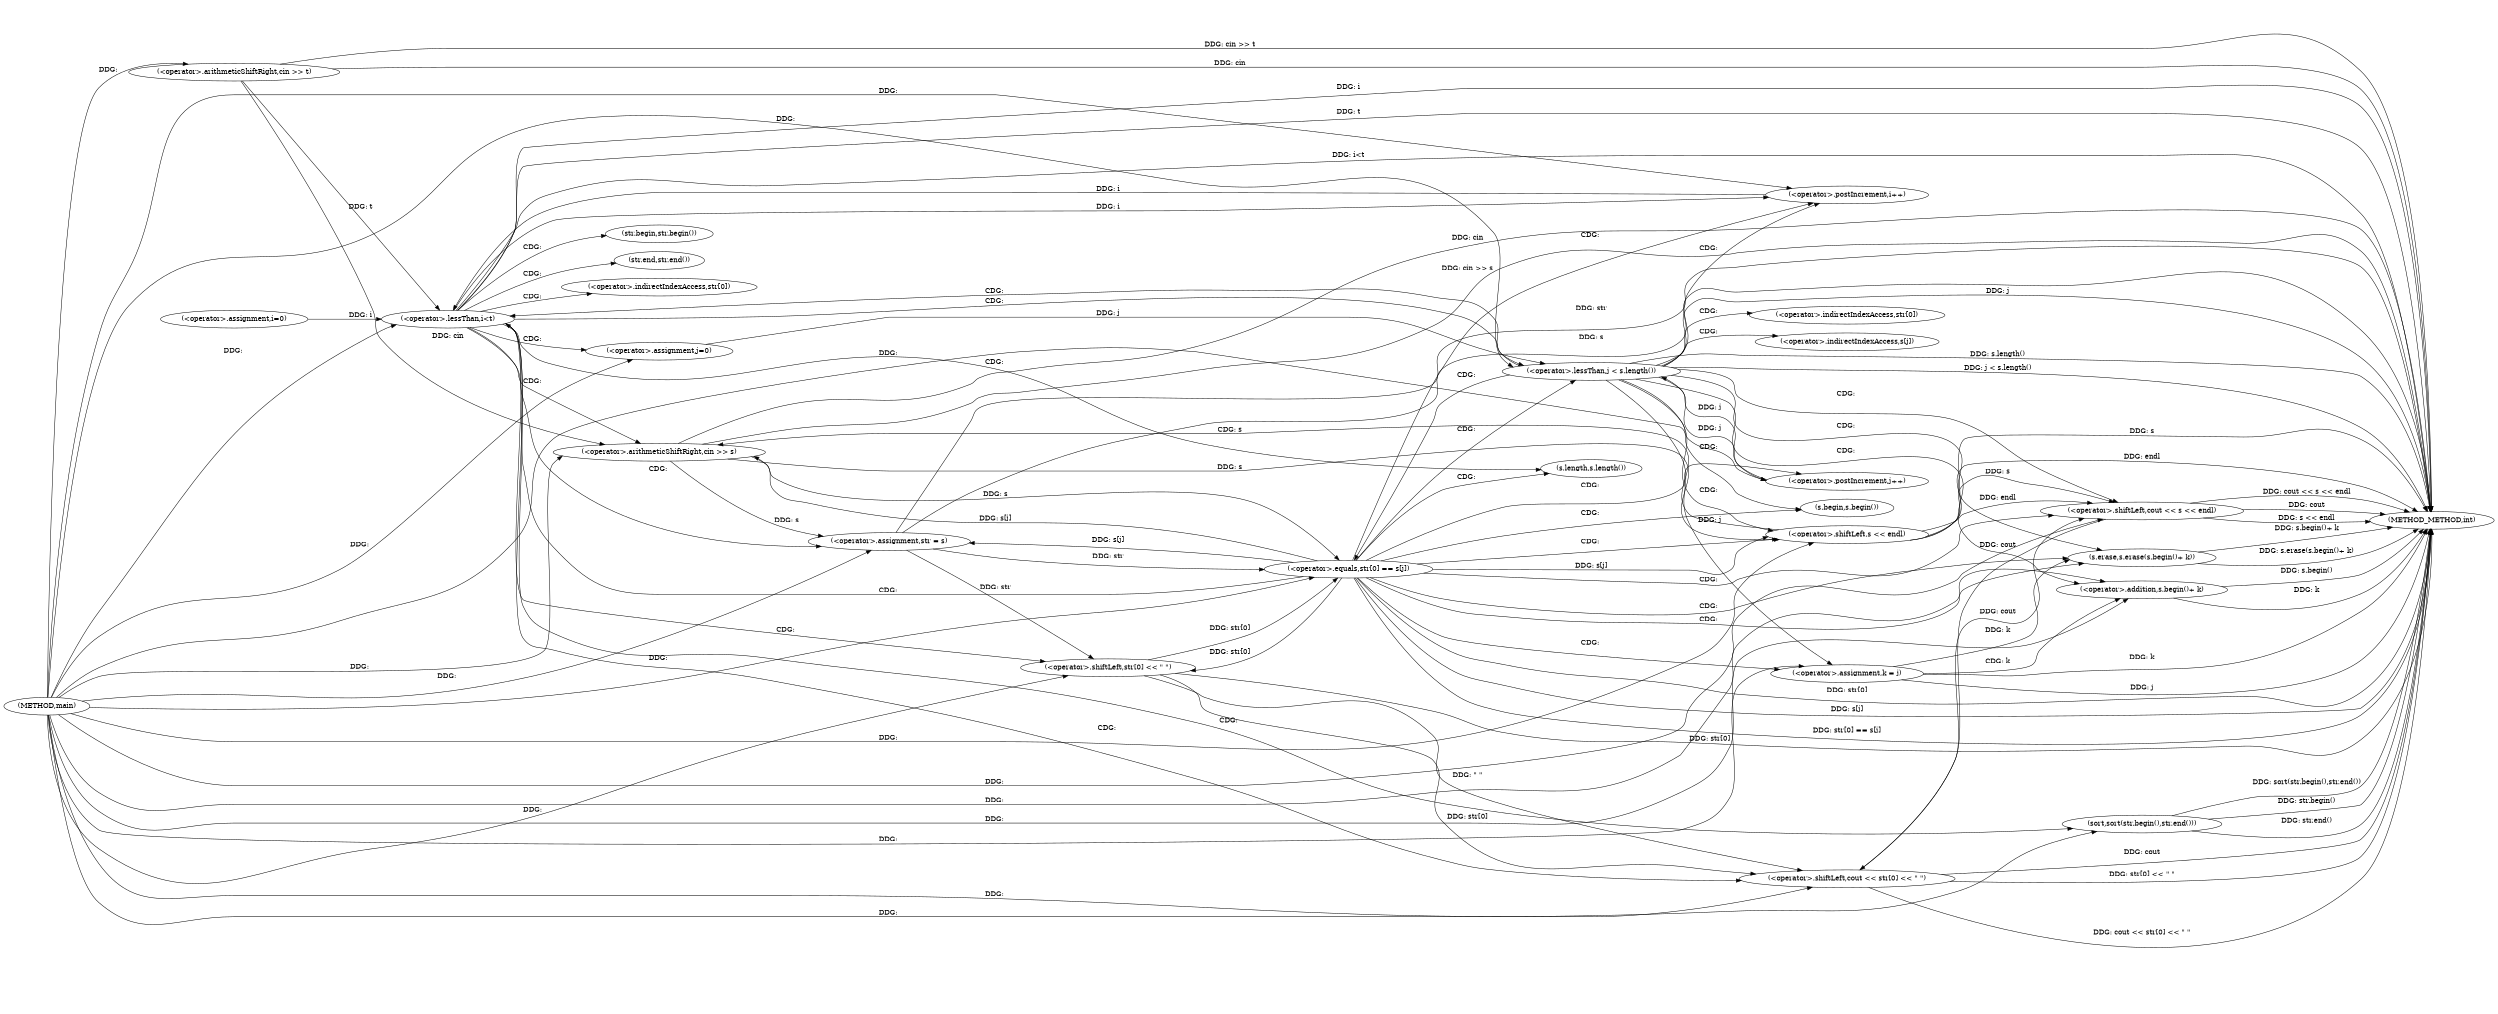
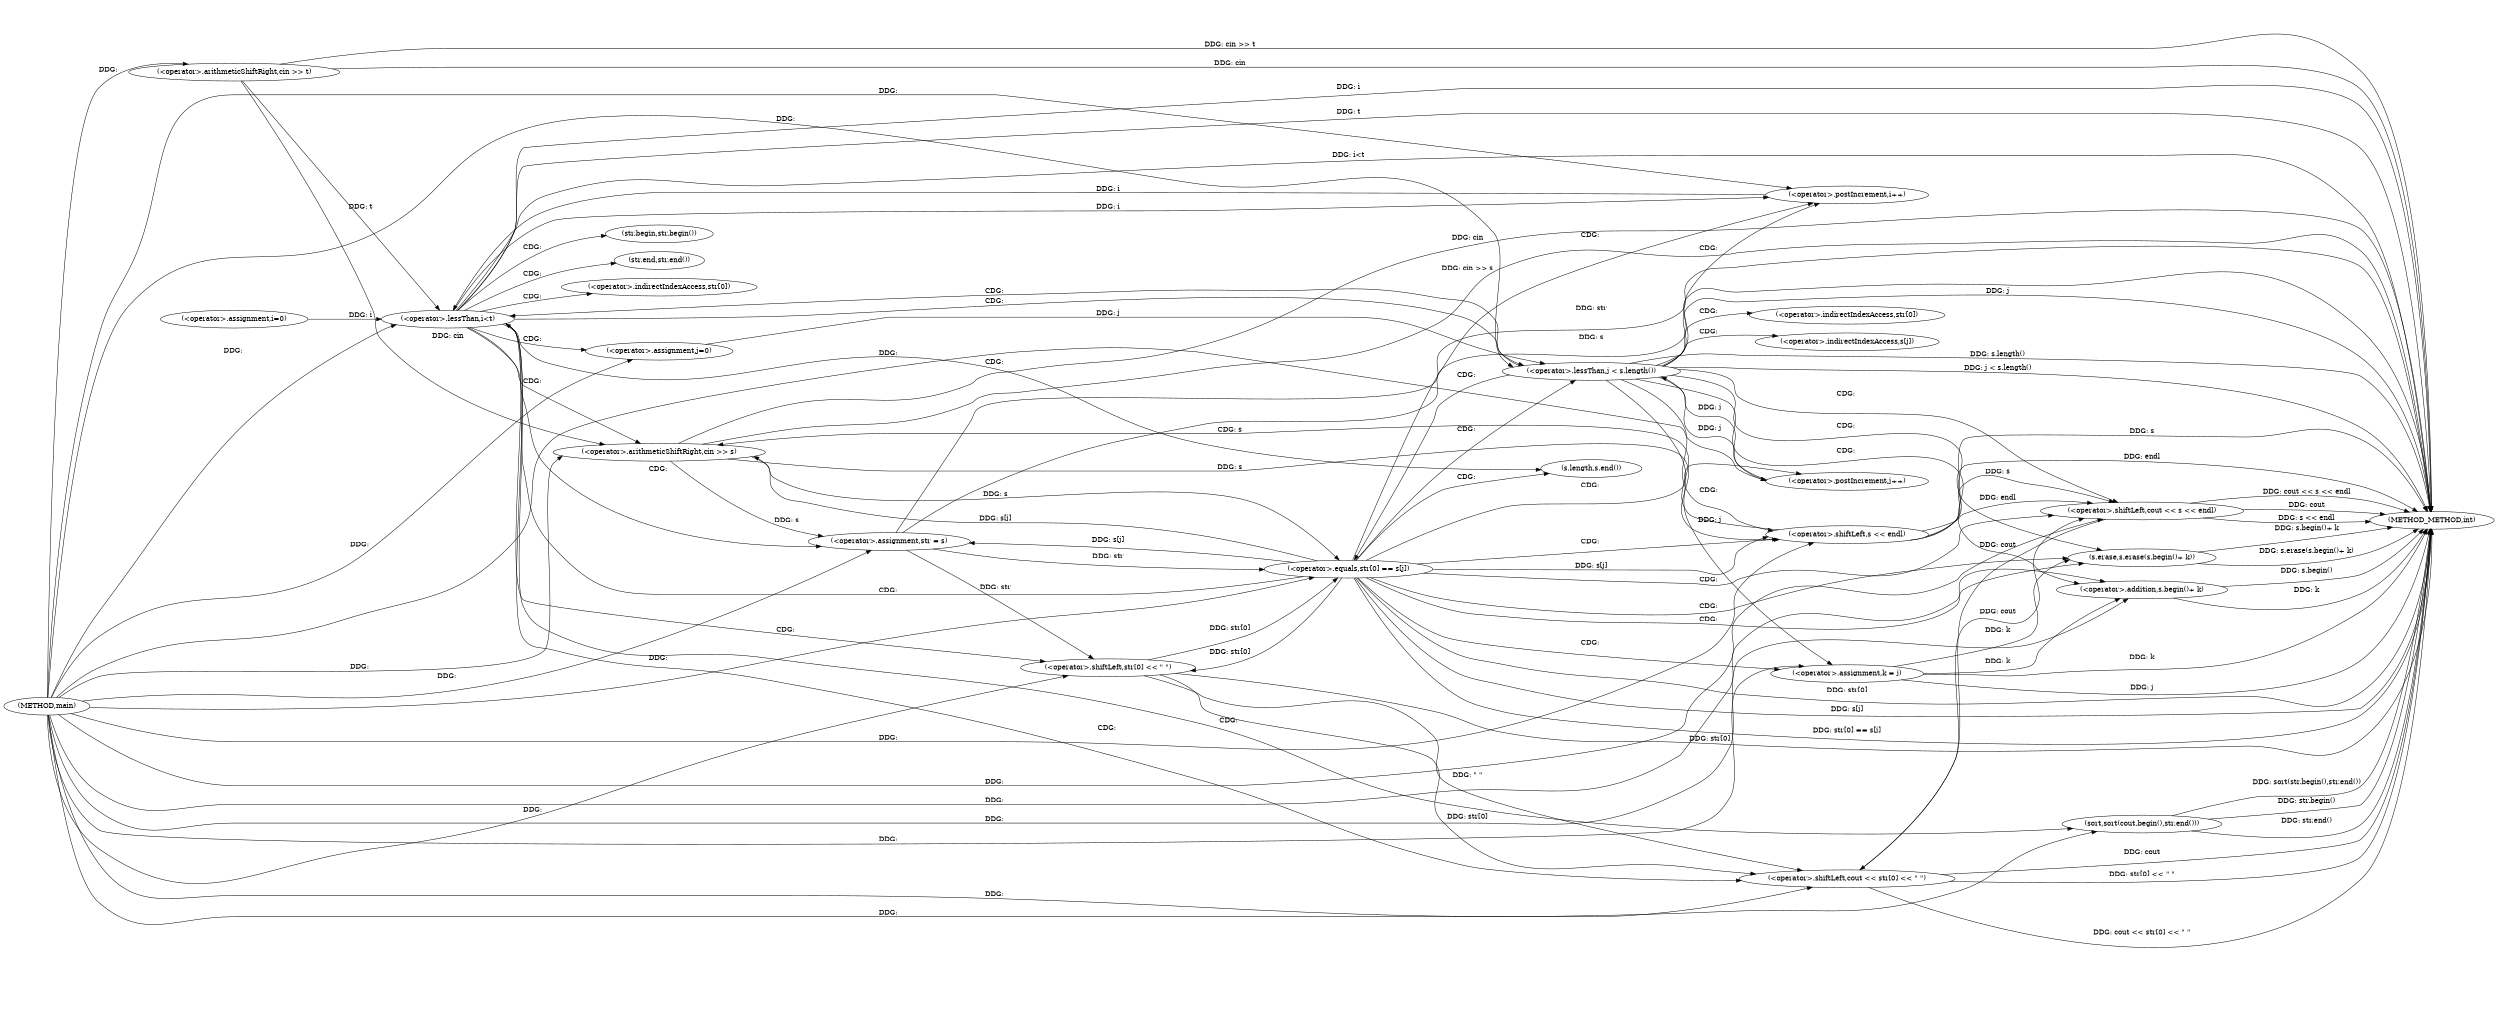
(1591, 469) -> (1591, 469)
(1847, 508) -> none
(1998, 662) -> (1998, 662)
(2142, 824) -> (2142, 824)
